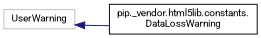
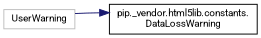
(97, 26) -> (87, 13)
